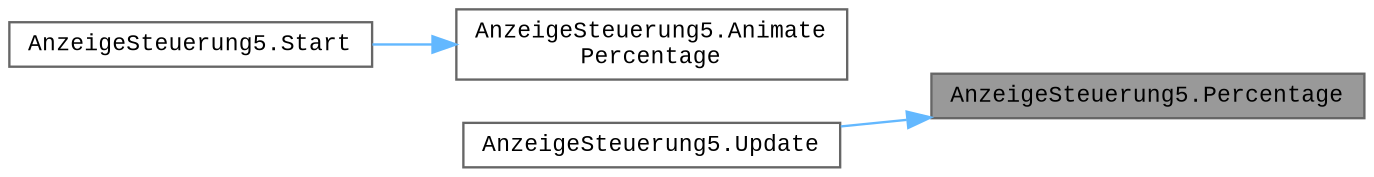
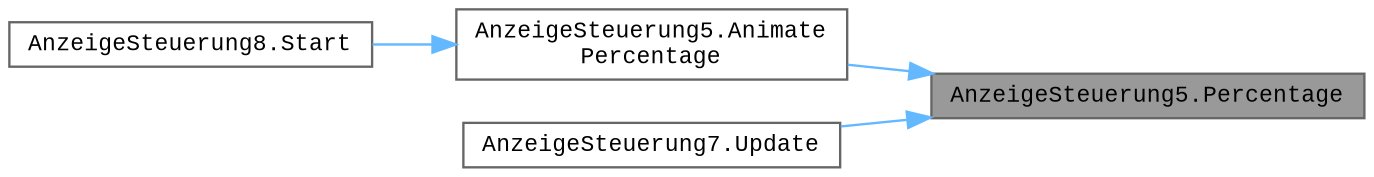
(191, 44) -> (191, 44)
none -> (879, 68)
(652, 145) -> (652, 145)
